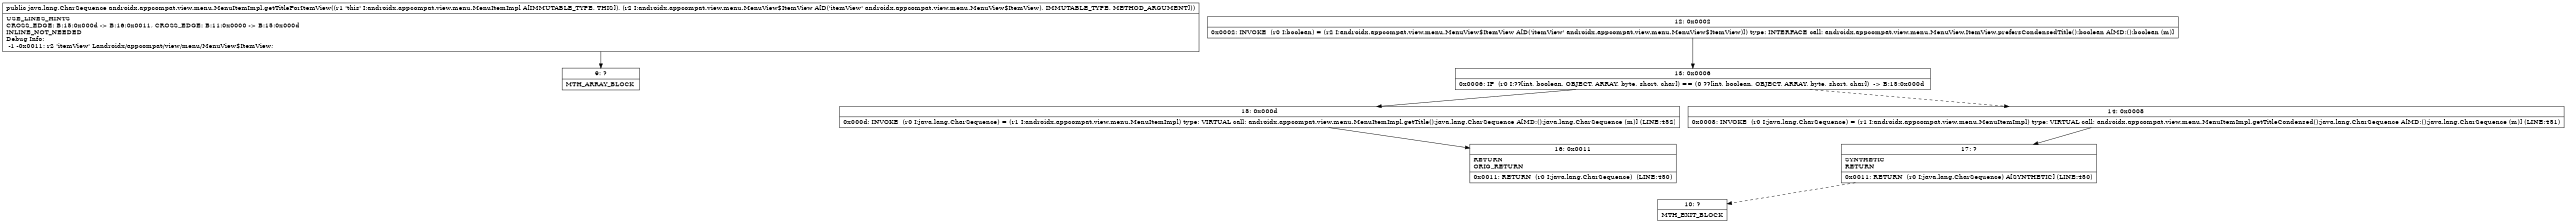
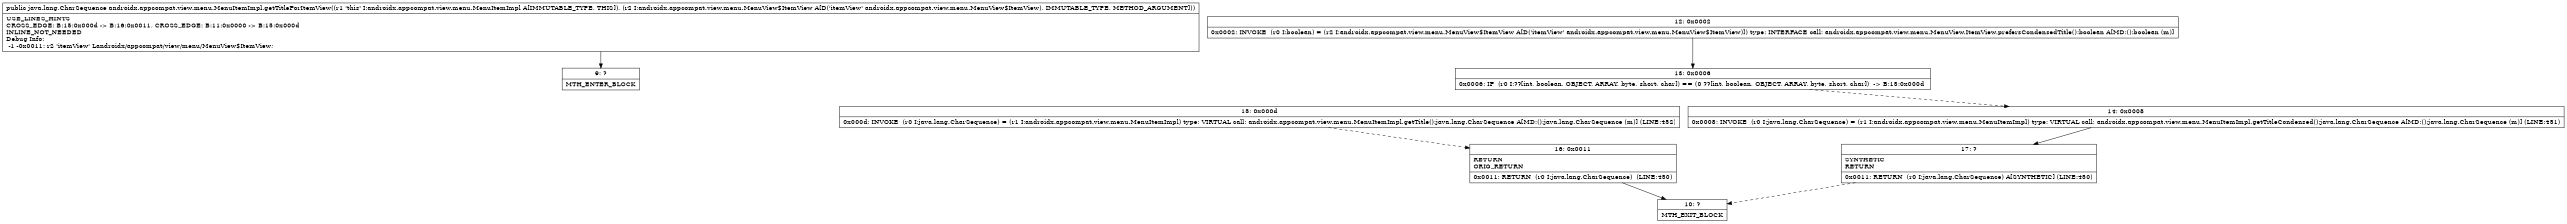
(600, 84) -> (601, 84)
(1479, 98) -> none
(1397, 137) -> (1397, 137)
none -> (1642, 190)
